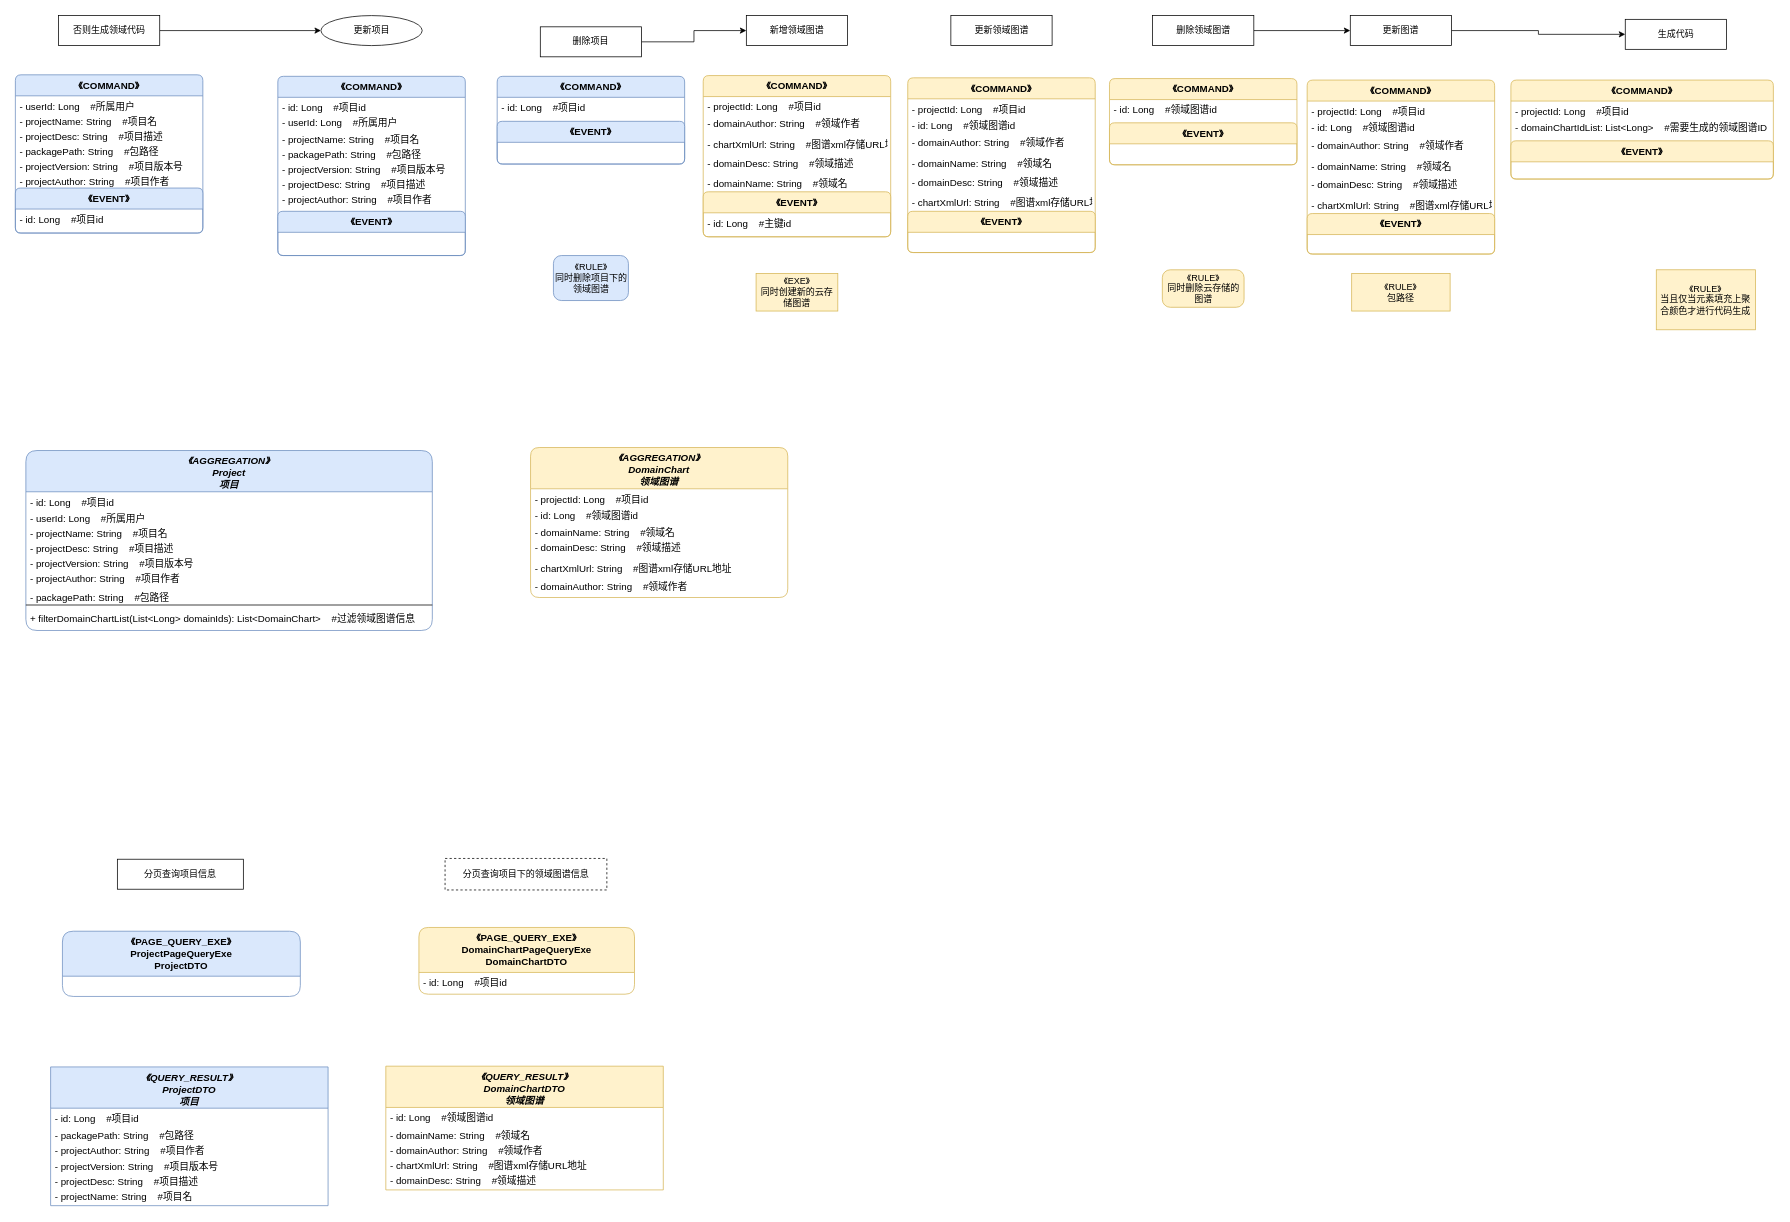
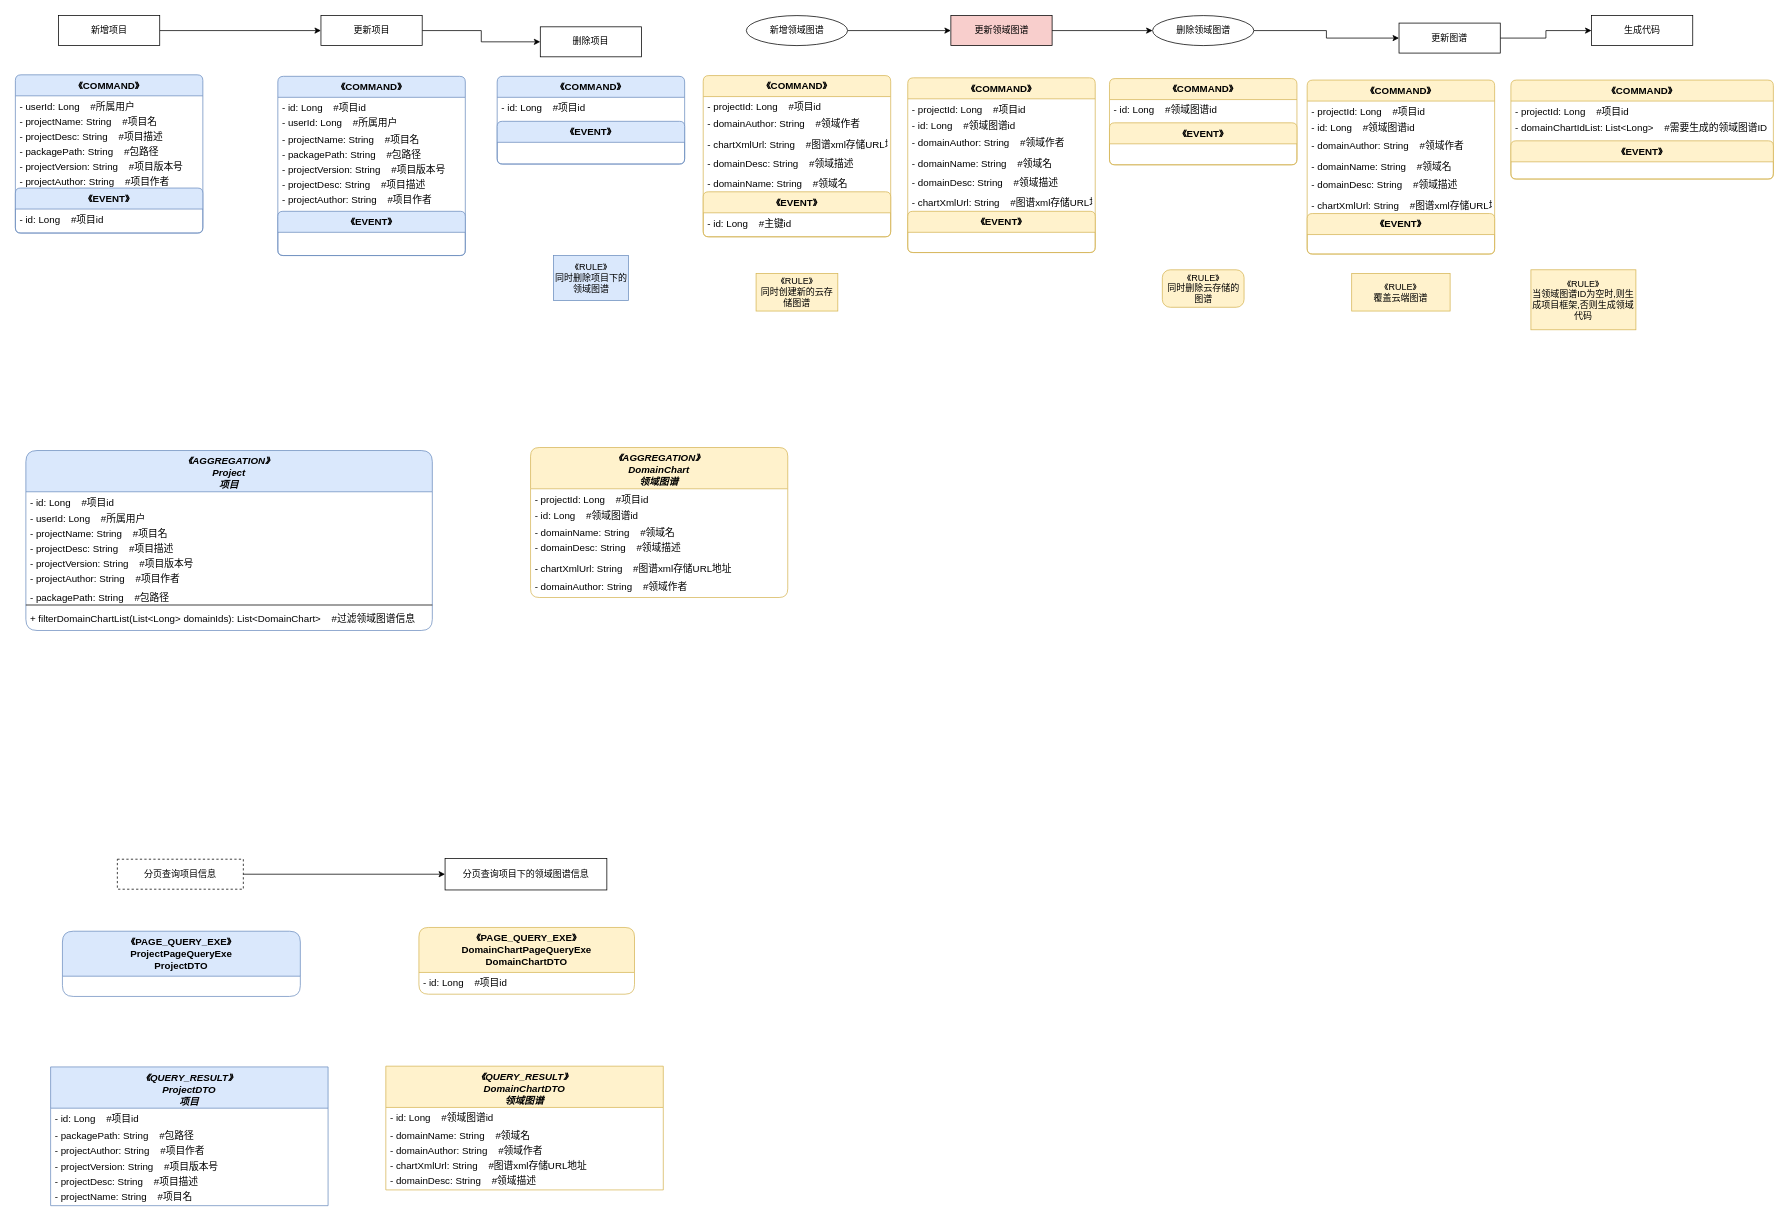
(110, 30) -> (110, 30)
(372, 30) -> (372, 30)
none -> (458, 30)
(710, 30) -> none
(797, 30) -> (797, 30)
none -> (897, 30)
(1002, 30) -> (1002, 30)
none -> (1100, 30)
(1203, 30) -> (1203, 30)
(1401, 30) -> (1450, 38)
(1676, 34) -> (1642, 30)
(591, 278) -> (591, 278)
(797, 292) -> (797, 292)
(1401, 292) -> (1401, 292)
none -> (1584, 300)
(1706, 300) -> none
(180, 874) -> (180, 874)
none -> (342, 874)
(526, 874) -> (526, 874)
